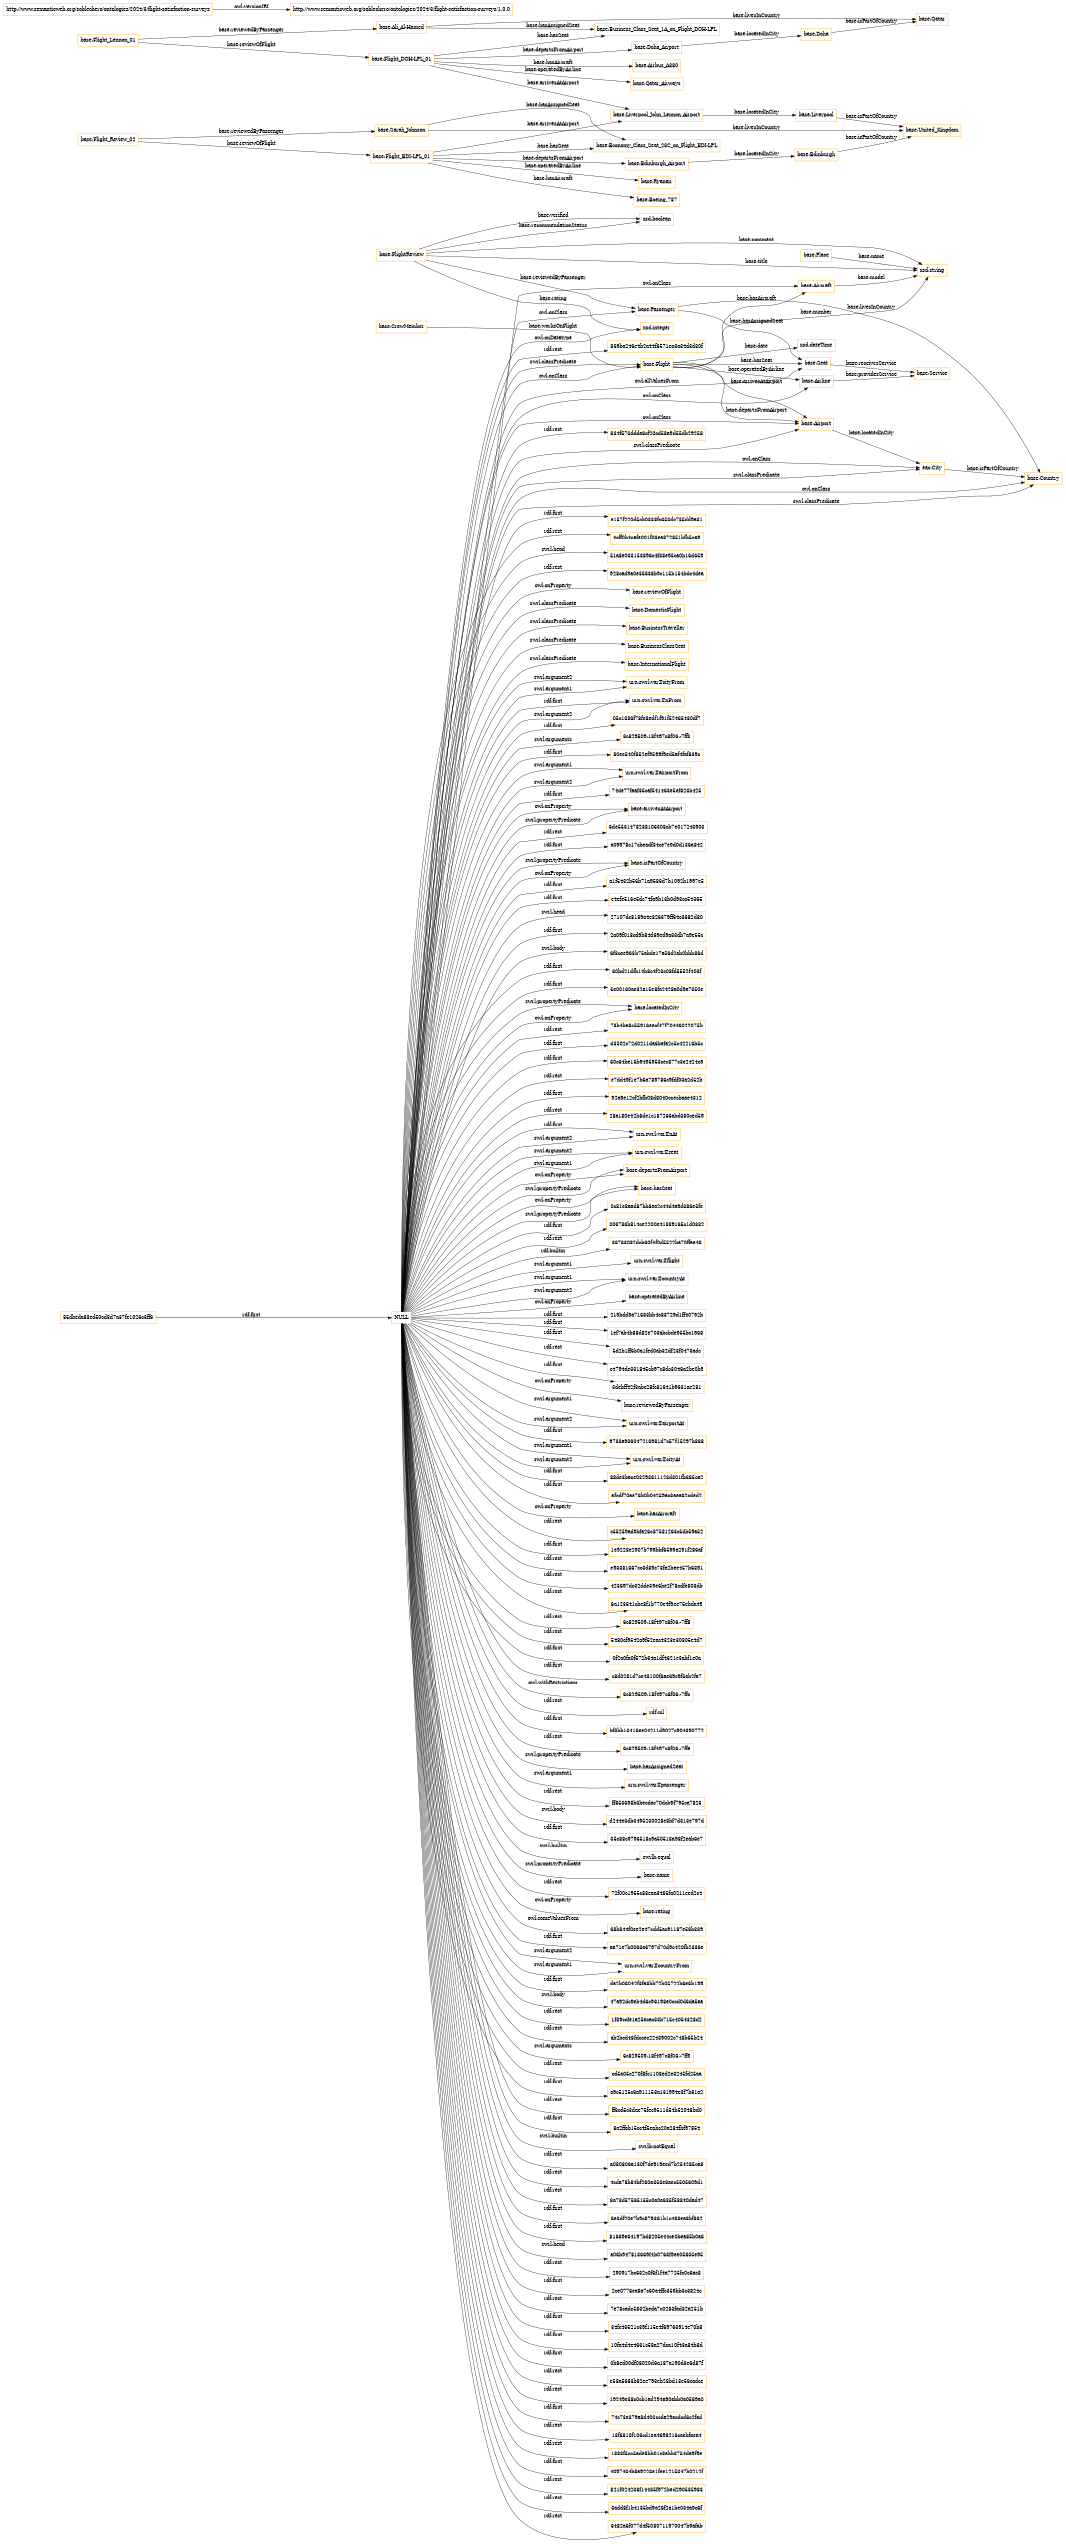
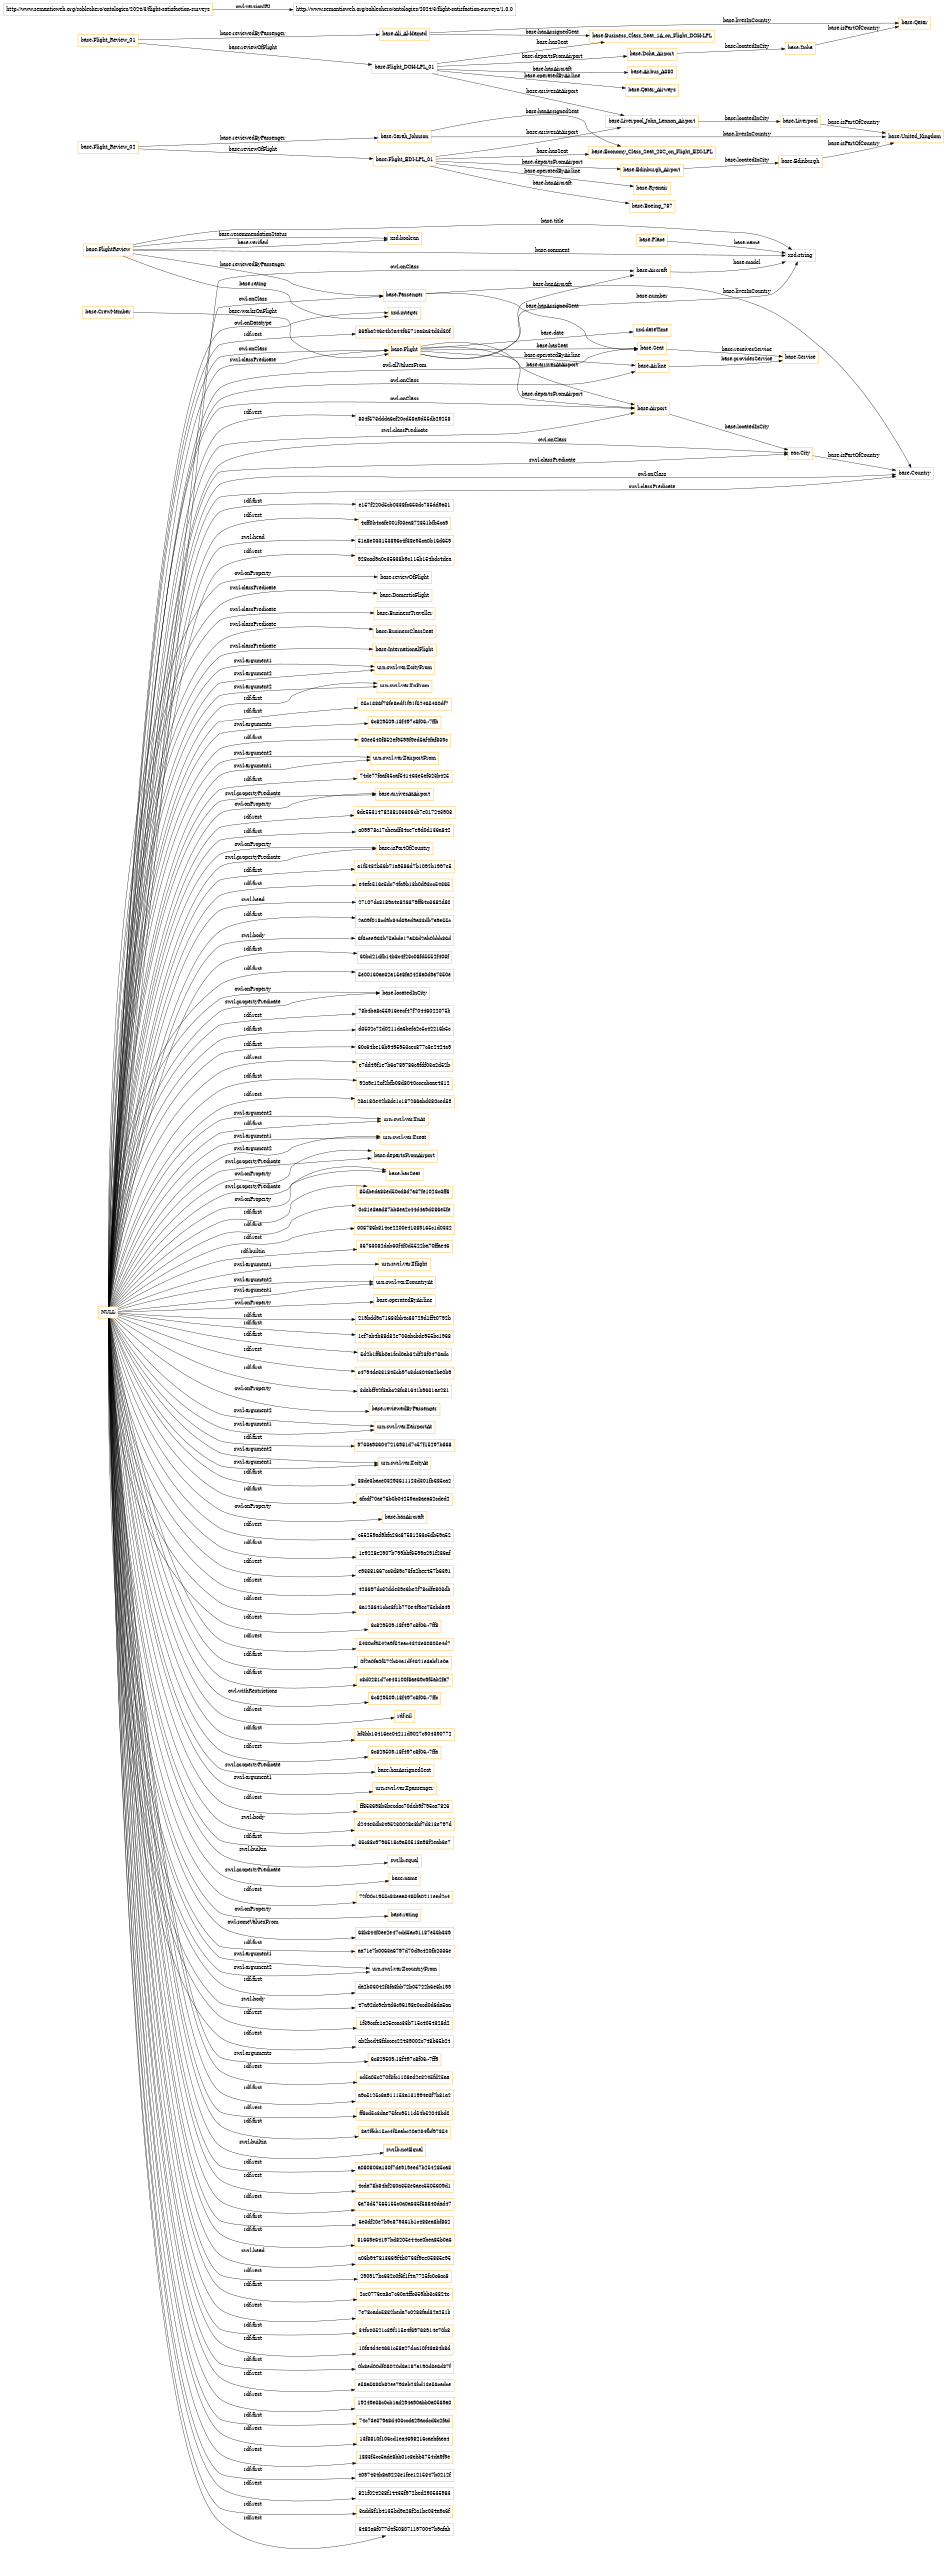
(108, 41) -> (108, 41)
(272, 1318) -> (230, 1220)
